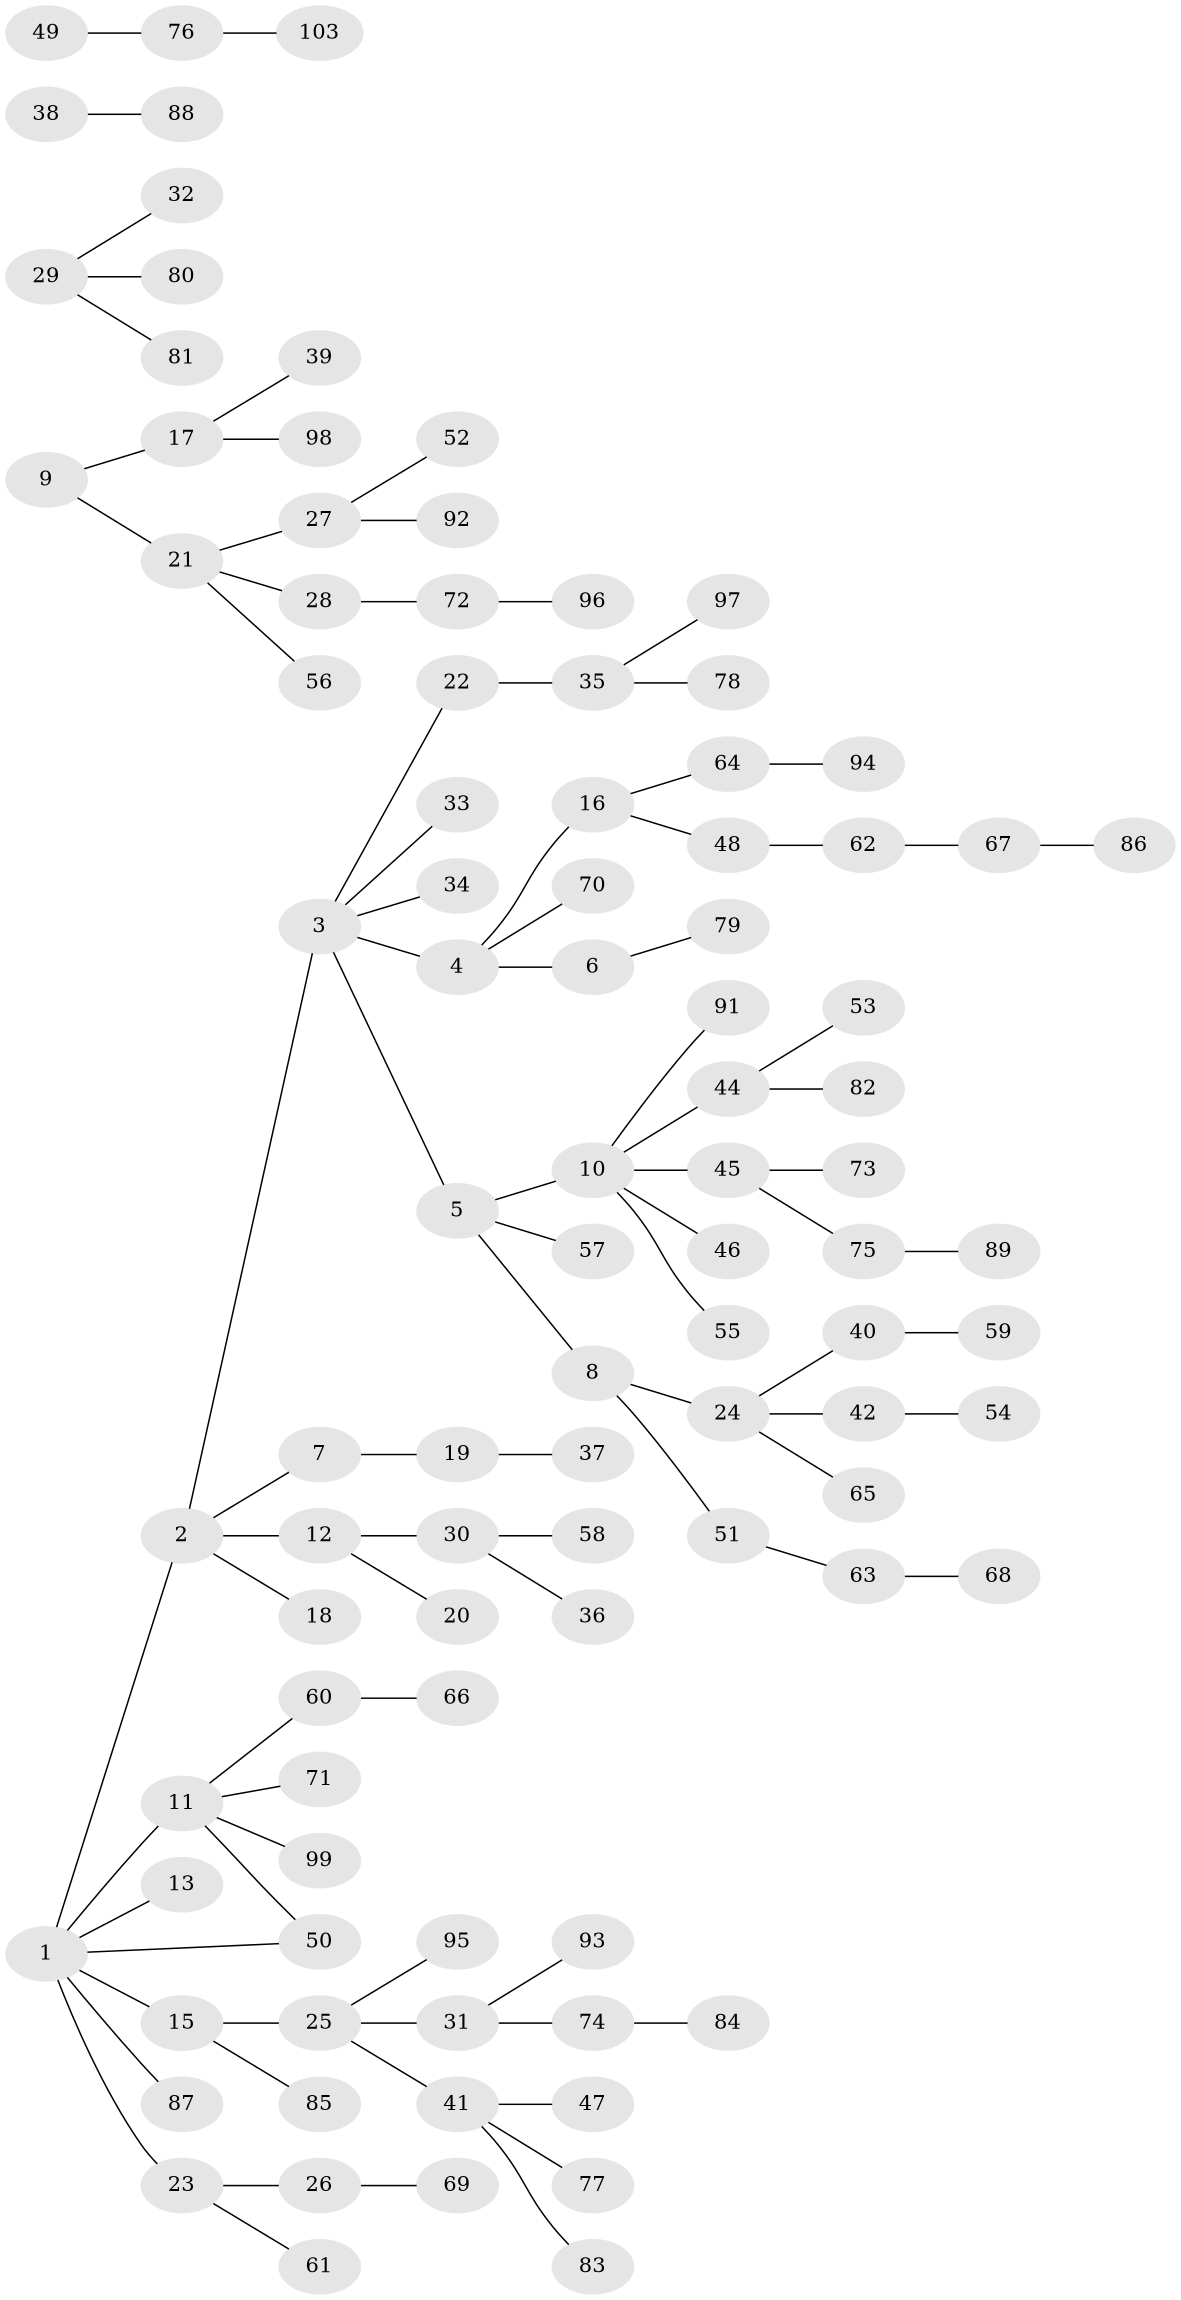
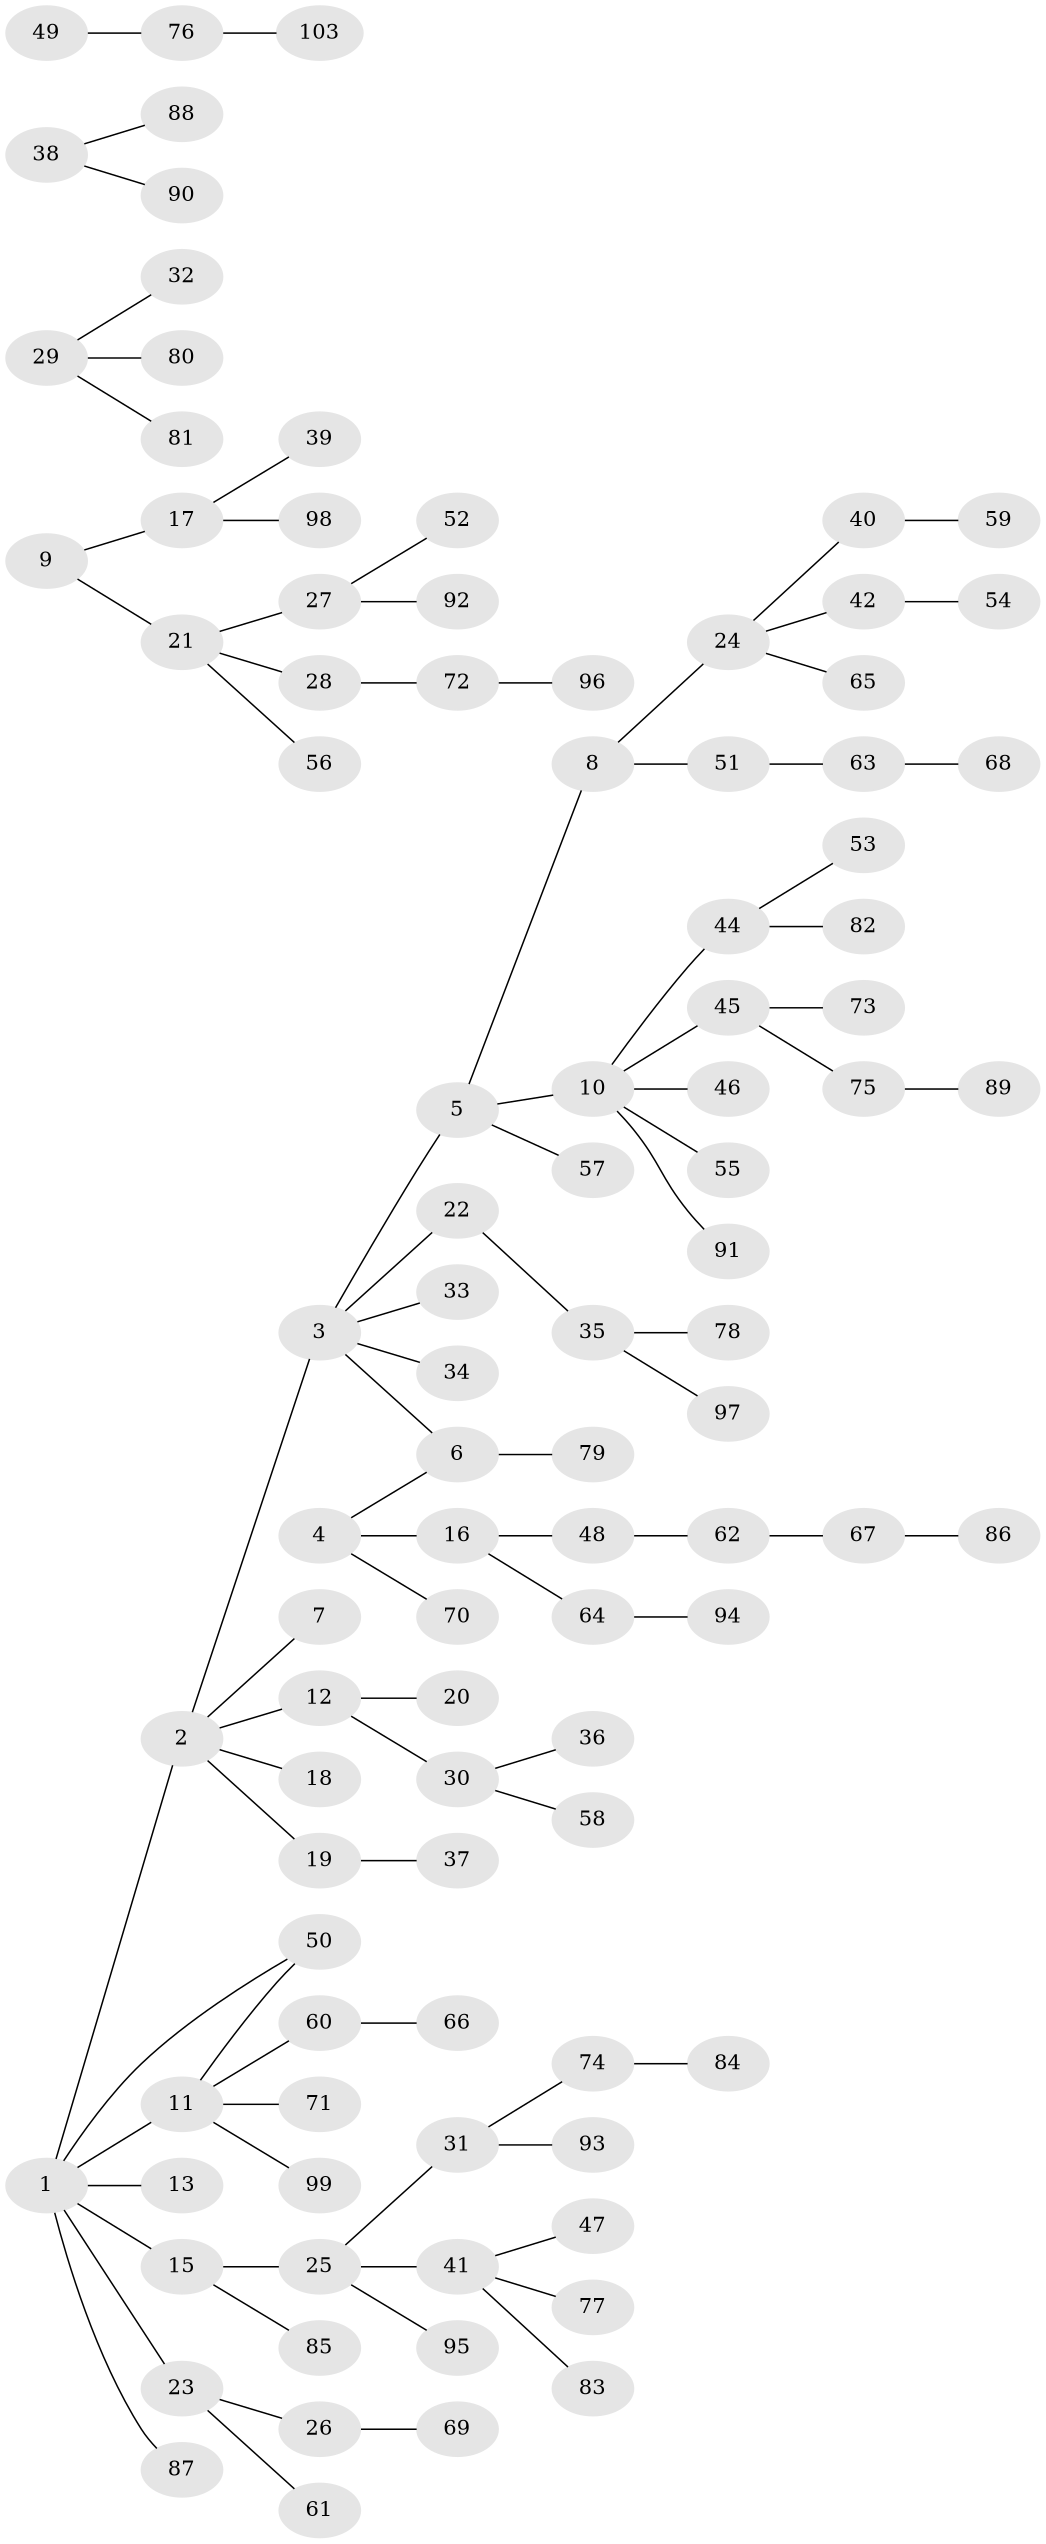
none -> (182, 196)
(389, 947) -> (389, 1394)
(389, 1455) -> (251, 1800)
